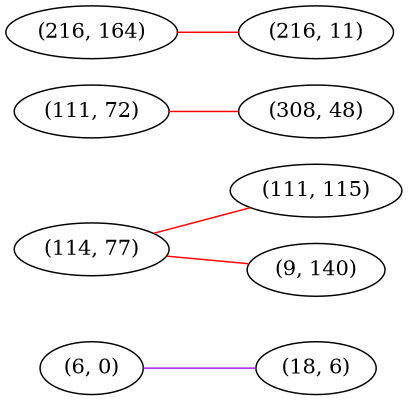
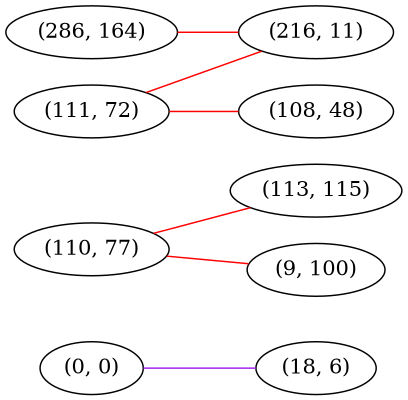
(92, 32) -> (92, 32)
none -> (204, 72)
(316, 111) -> (316, 111)
(316, 191) -> (316, 191)
(92, 249) -> (92, 249)
(316, 270) -> (316, 270)
(92, 368) -> (92, 368)
